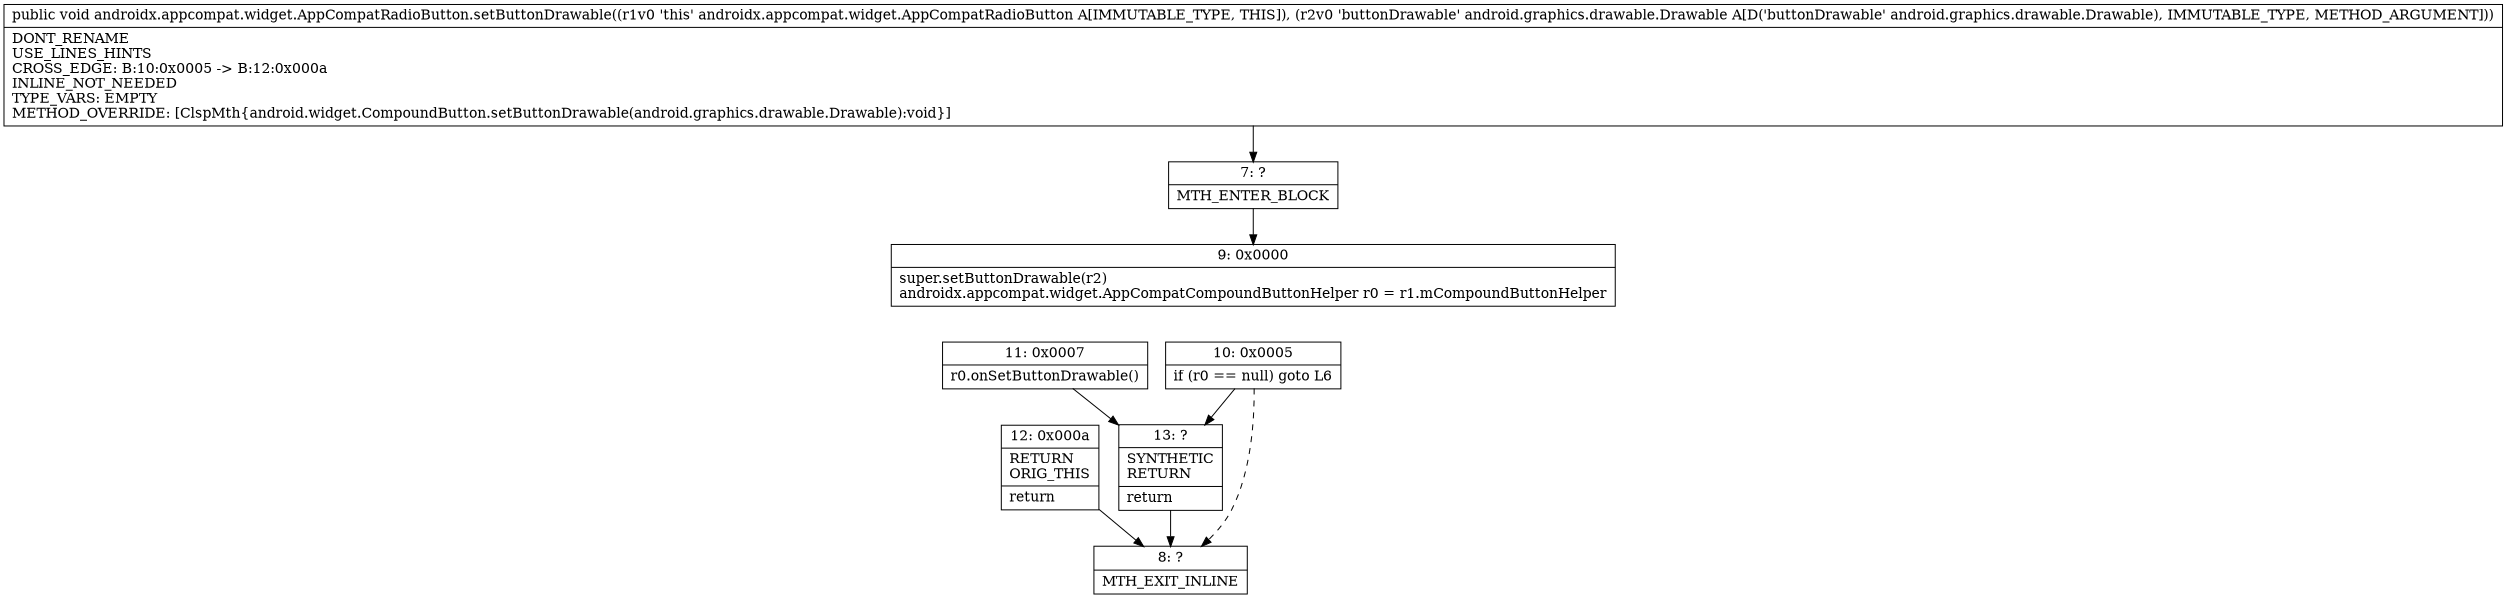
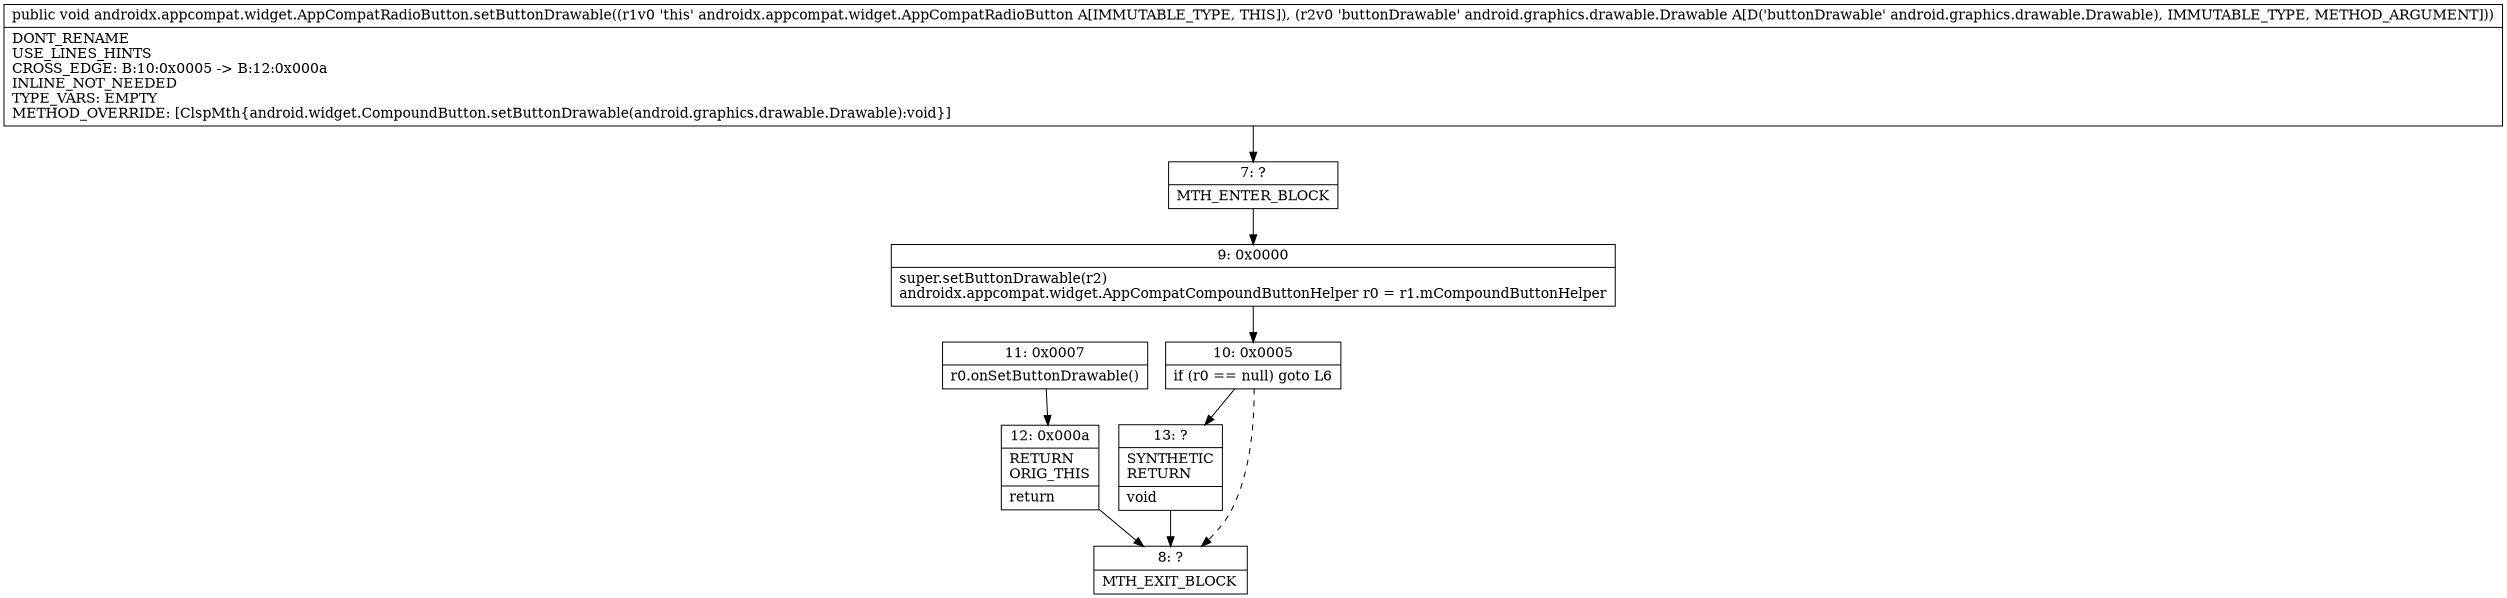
none -> (1253, 319)
(1092, 404) -> (1047, 402)
(1150, 498) -> (1142, 498)
(1171, 582) -> (1170, 582)
